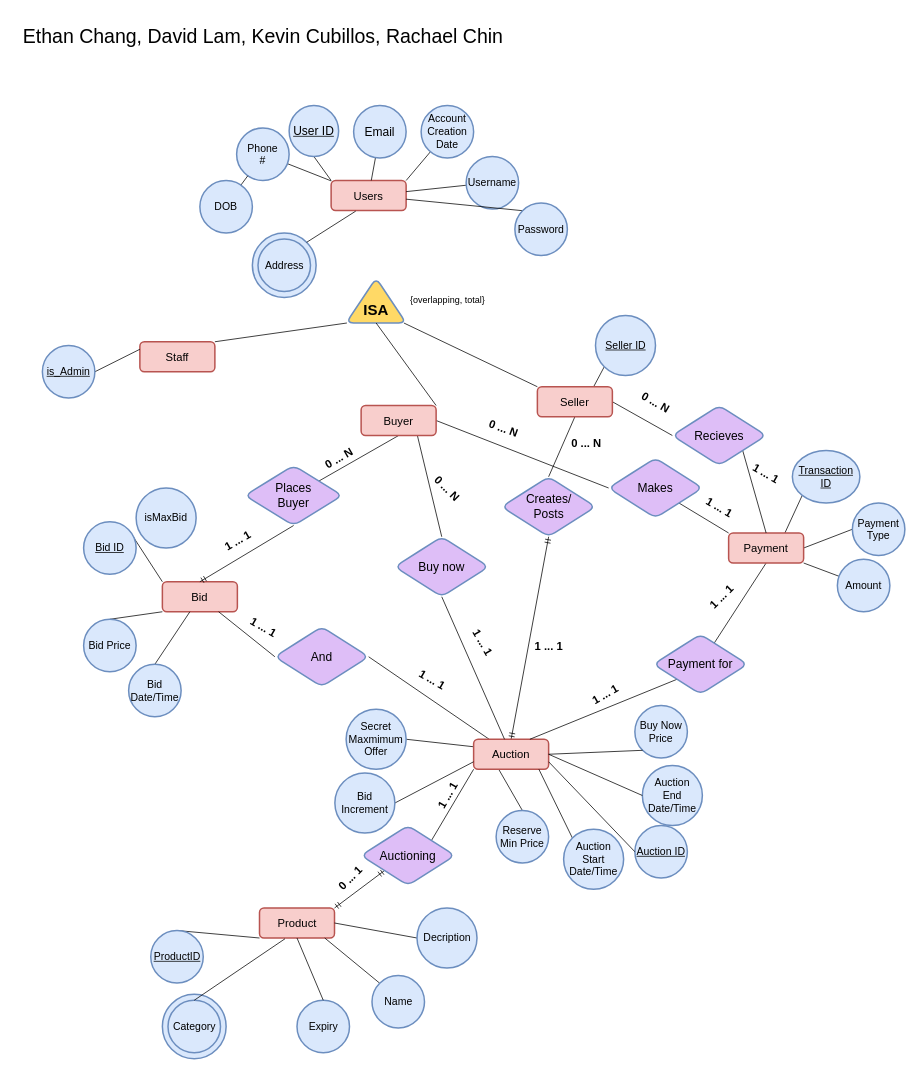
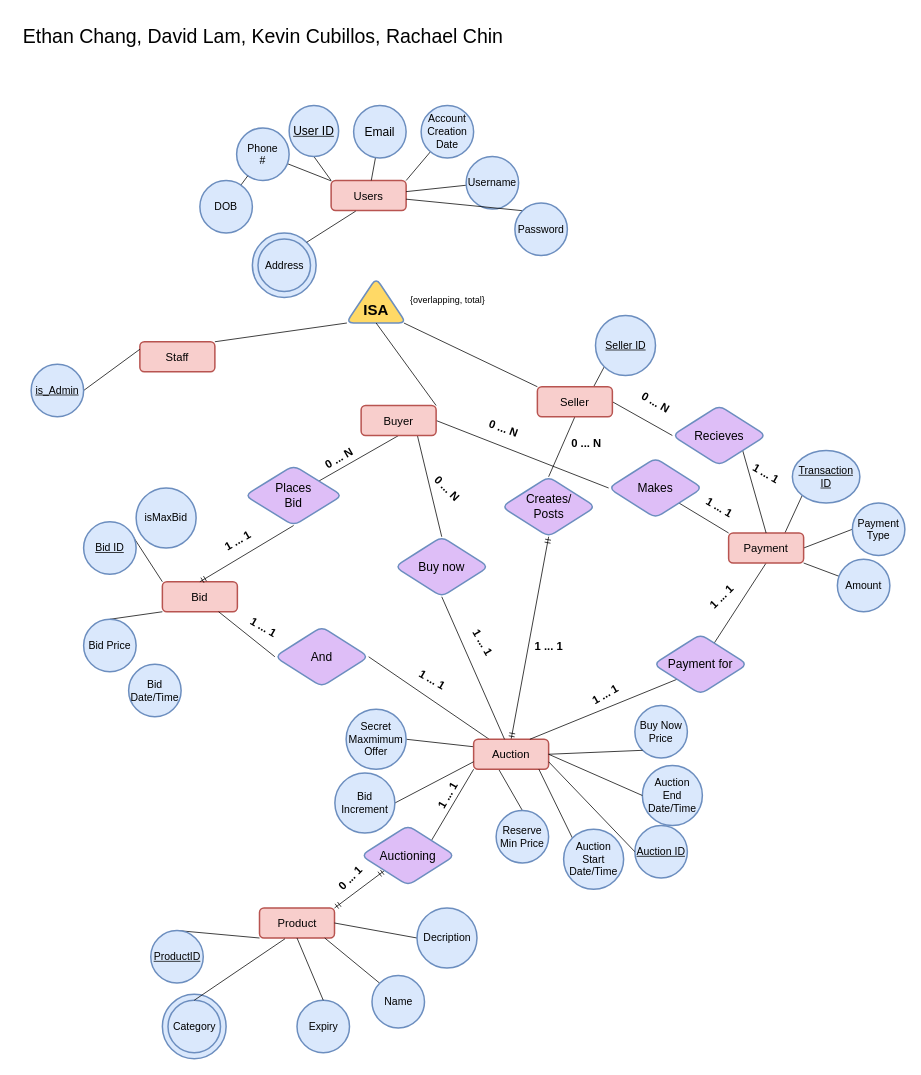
(69, 372) -> (57, 390)
(294, 495) -> (294, 495)
(172, 638) -> none
